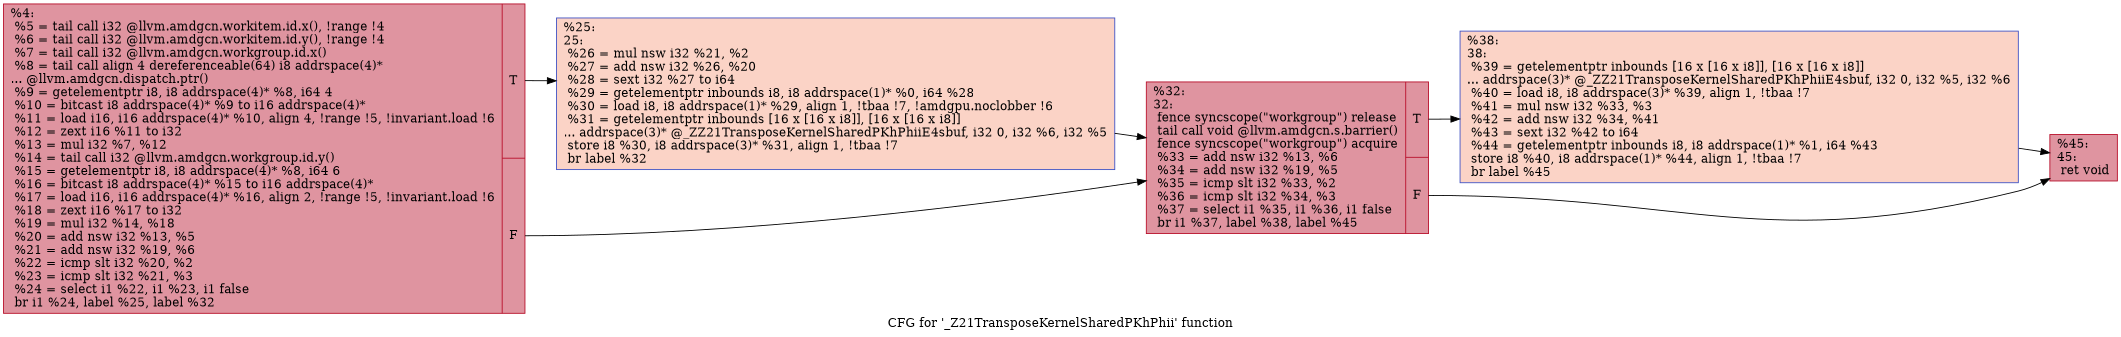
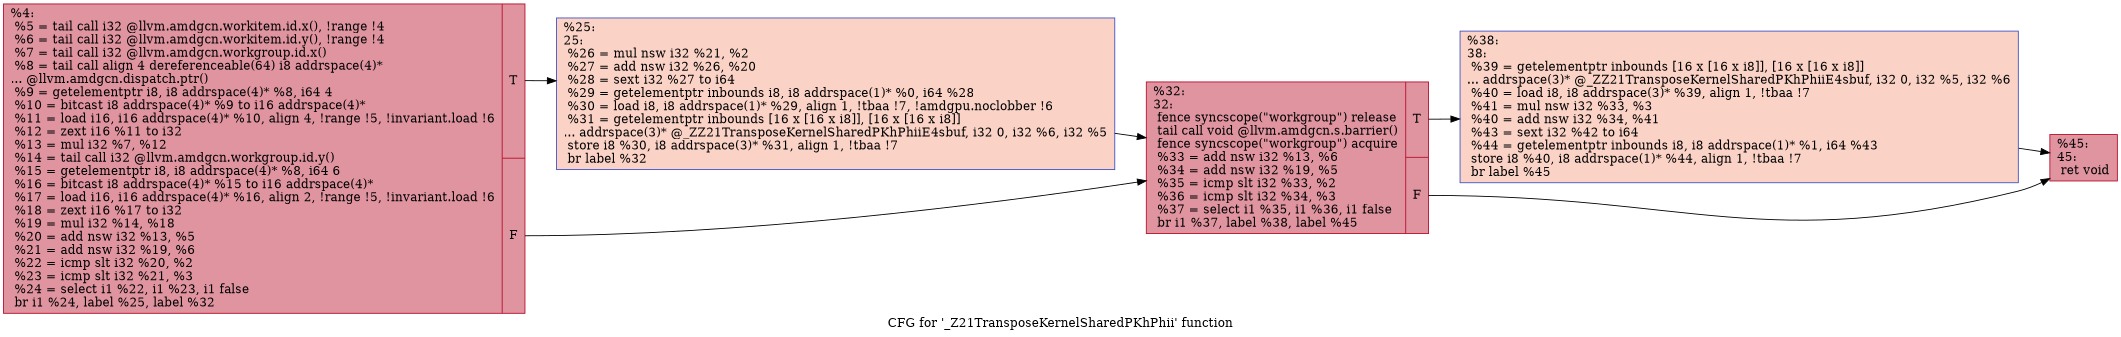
(1563, 120) -> (1563, 120)
